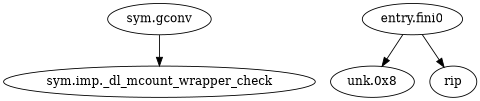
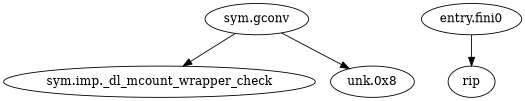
(395, 47) -> (312, 49)
